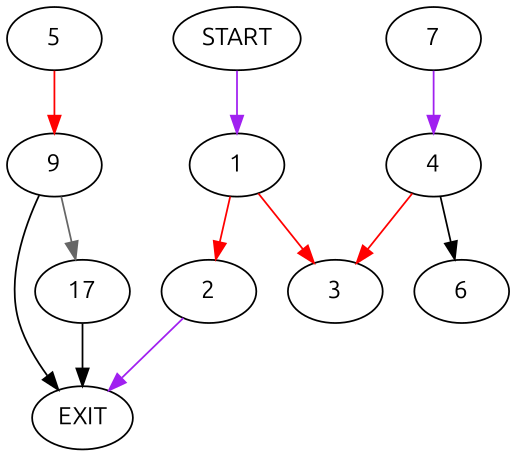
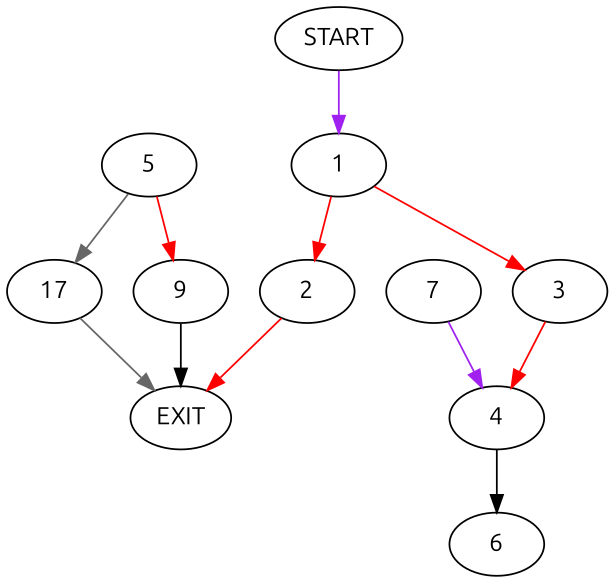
(66, 219) -> (107, 221)
(390, 221) -> (532, 347)
(83, 346) -> (111, 348)
(153, 348) -> (251, 348)
